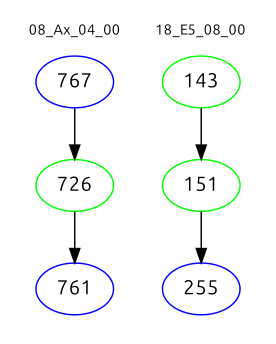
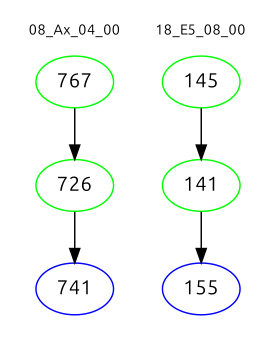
(75, 82) -> (75, 82)
(201, 82) -> (201, 82)
(201, 185) -> (201, 185)
(75, 289) -> (75, 289)
(201, 289) -> (201, 289)
